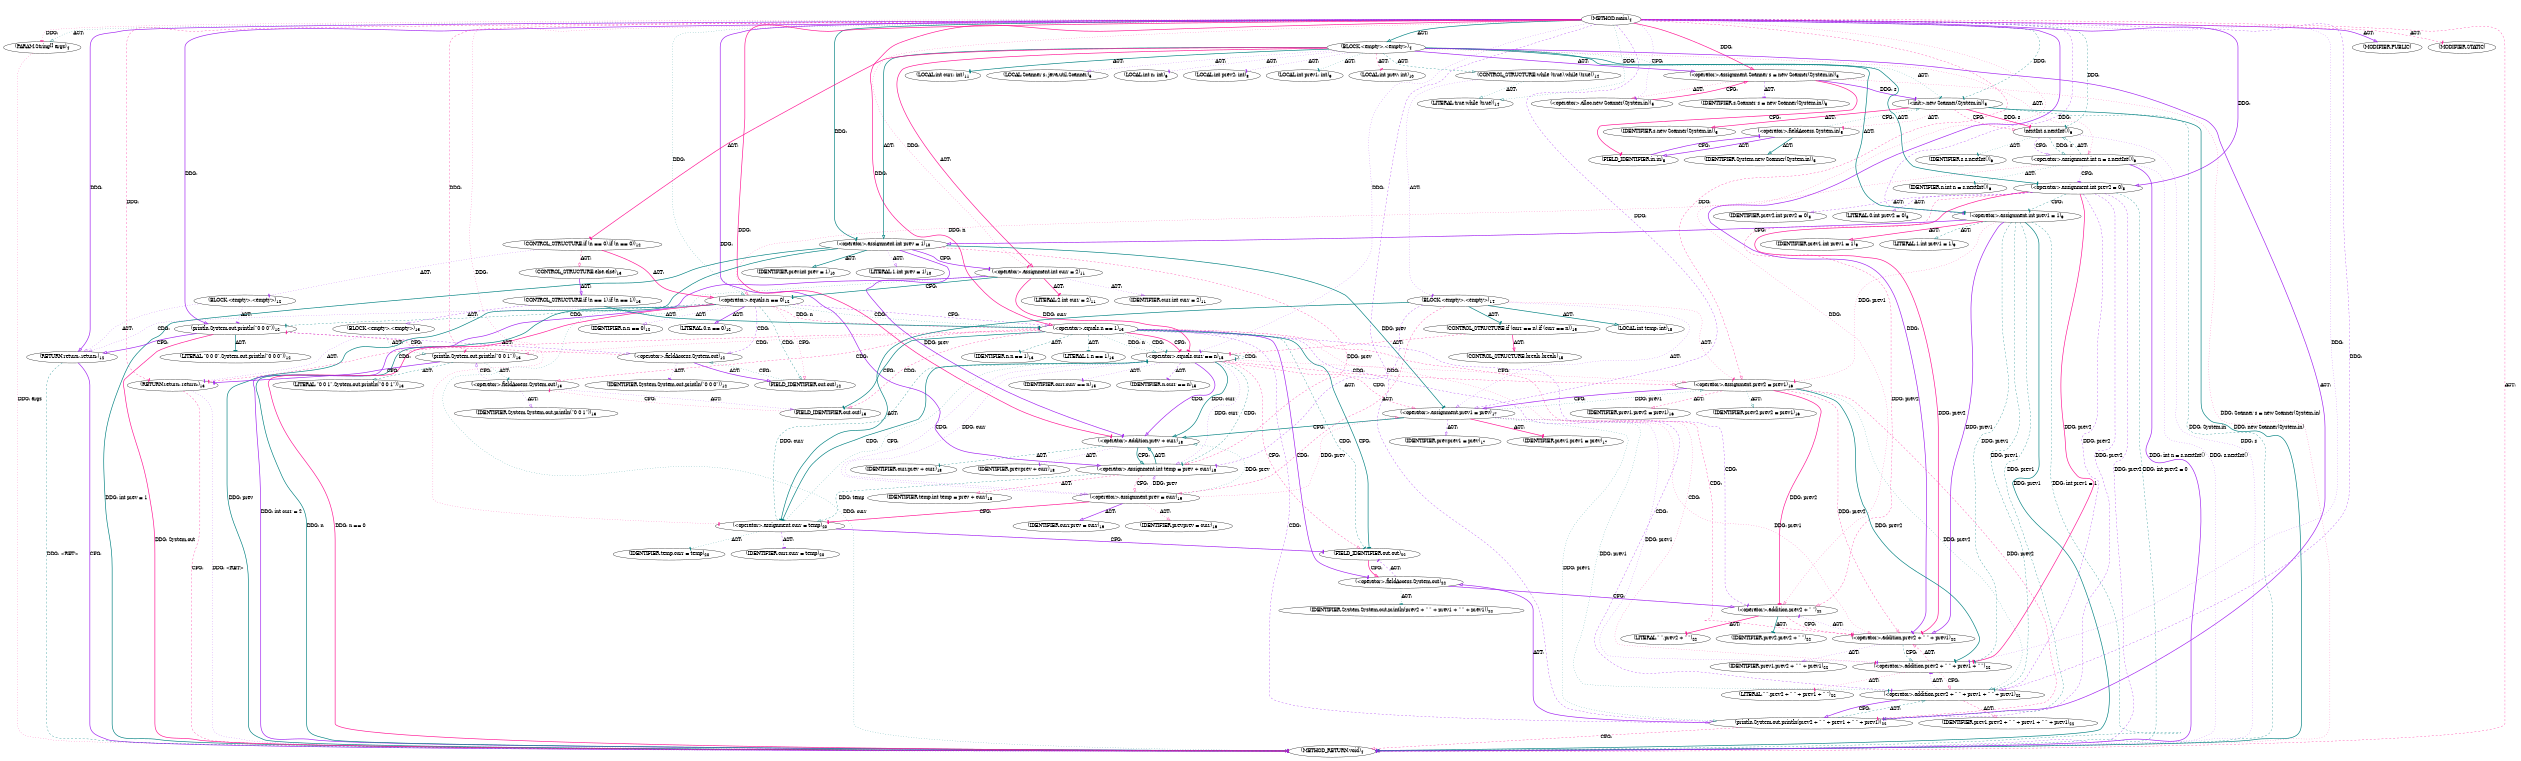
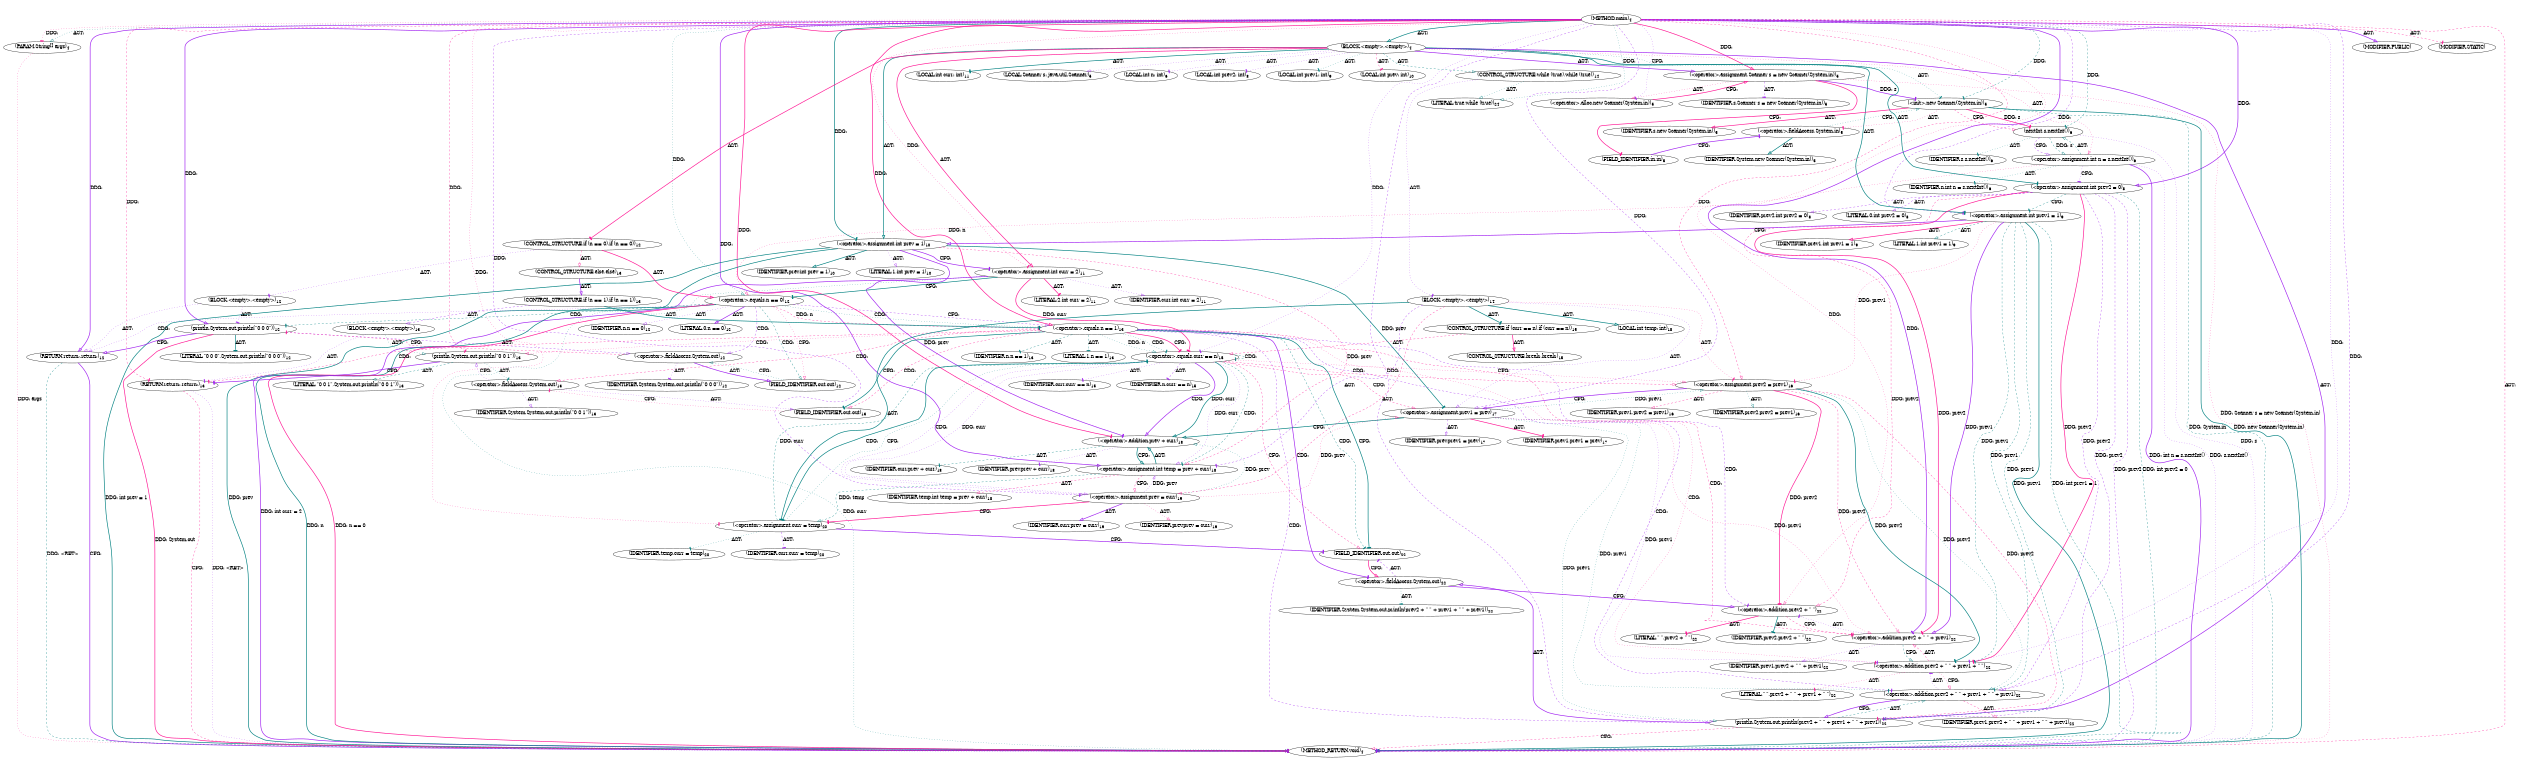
none -> (496, 47)
(1497, 103) -> (1497, 103)
(1721, 147) -> none
(1338, 346) -> (1338, 346)
